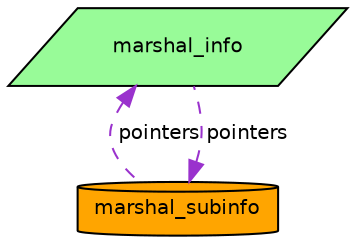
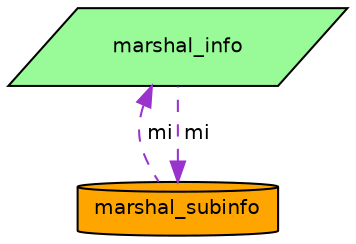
(156, 134) -> (157, 134)
(244, 134) -> (194, 134)
